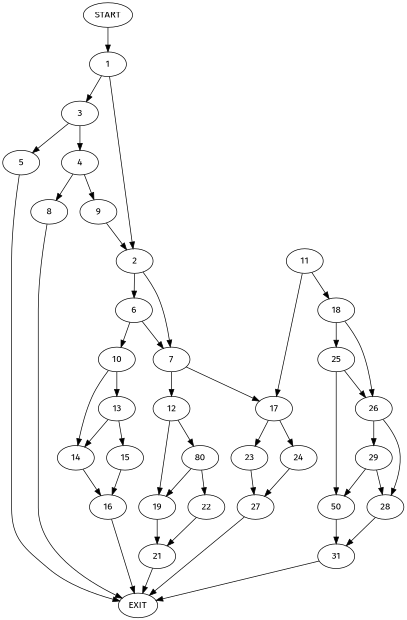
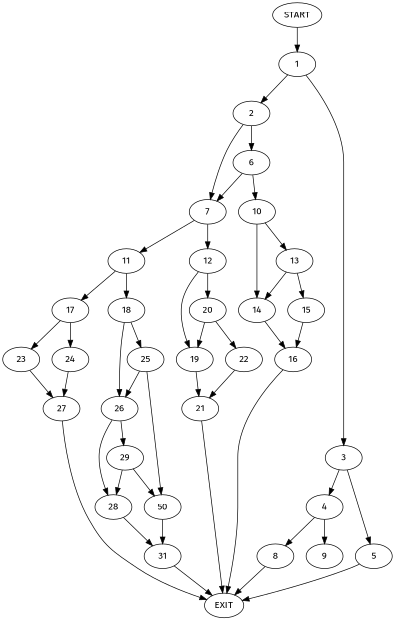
(114, 234) -> none
(220, 383) -> (170, 235)
(200, 458) -> (208, 310)
